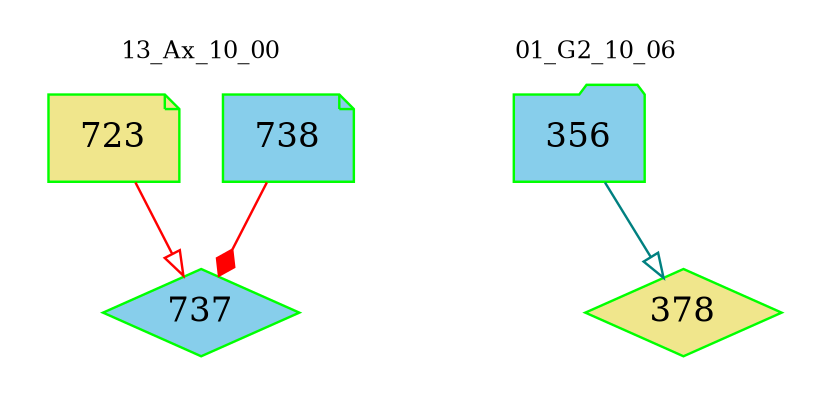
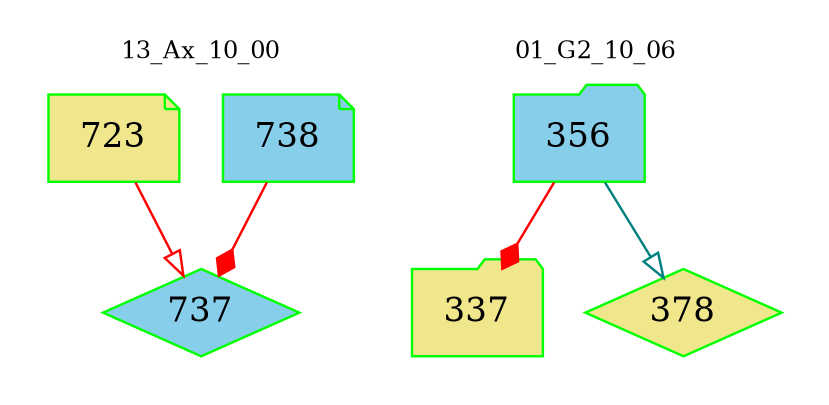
none -> (477, 313)
